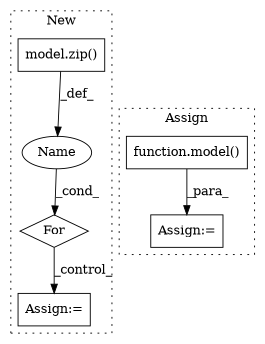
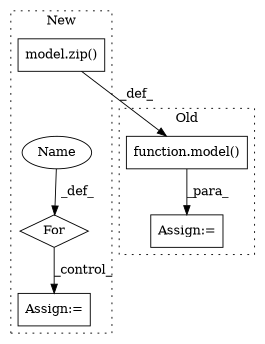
(59, 99) -> (120, 101)
(187, 119) -> (187, 119)
(78, 192) -> (78, 192)
